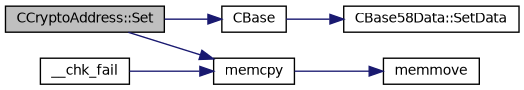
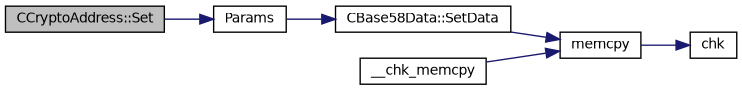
(254, 19) -> (250, 19)
(164, 44) -> (529, 35)
(85, 71) -> (423, 71)
(431, 71) -> (713, 45)
